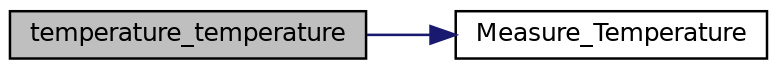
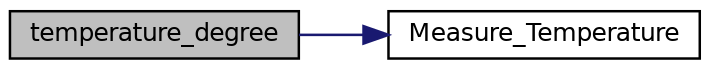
(188, 35) -> (154, 35)
